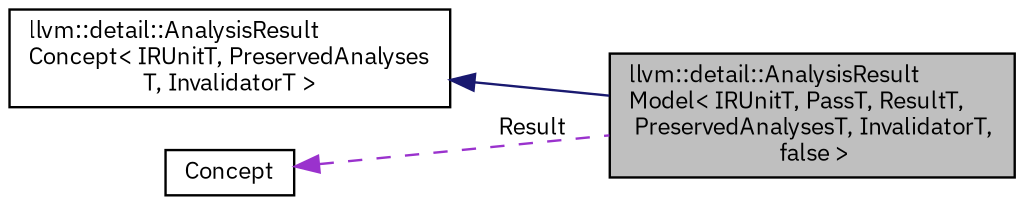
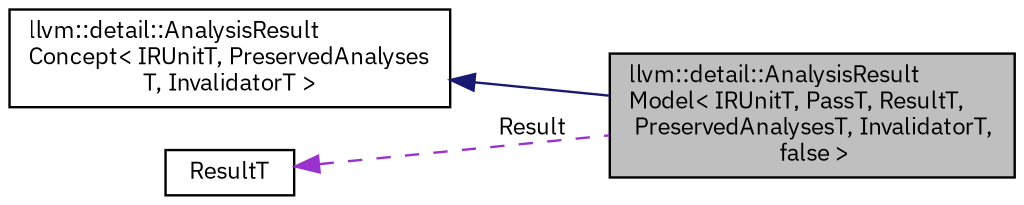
(230, 173) -> (230, 173)
